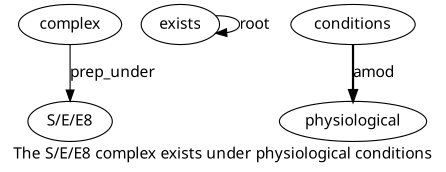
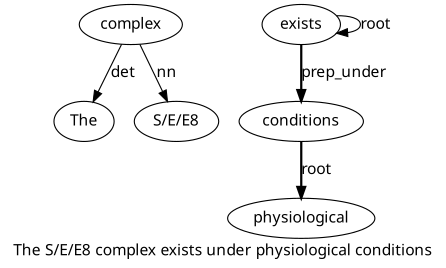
none -> (301, 67)
(113, 73) -> (167, 73)
(374, 73) -> (317, 170)
none -> (84, 121)
